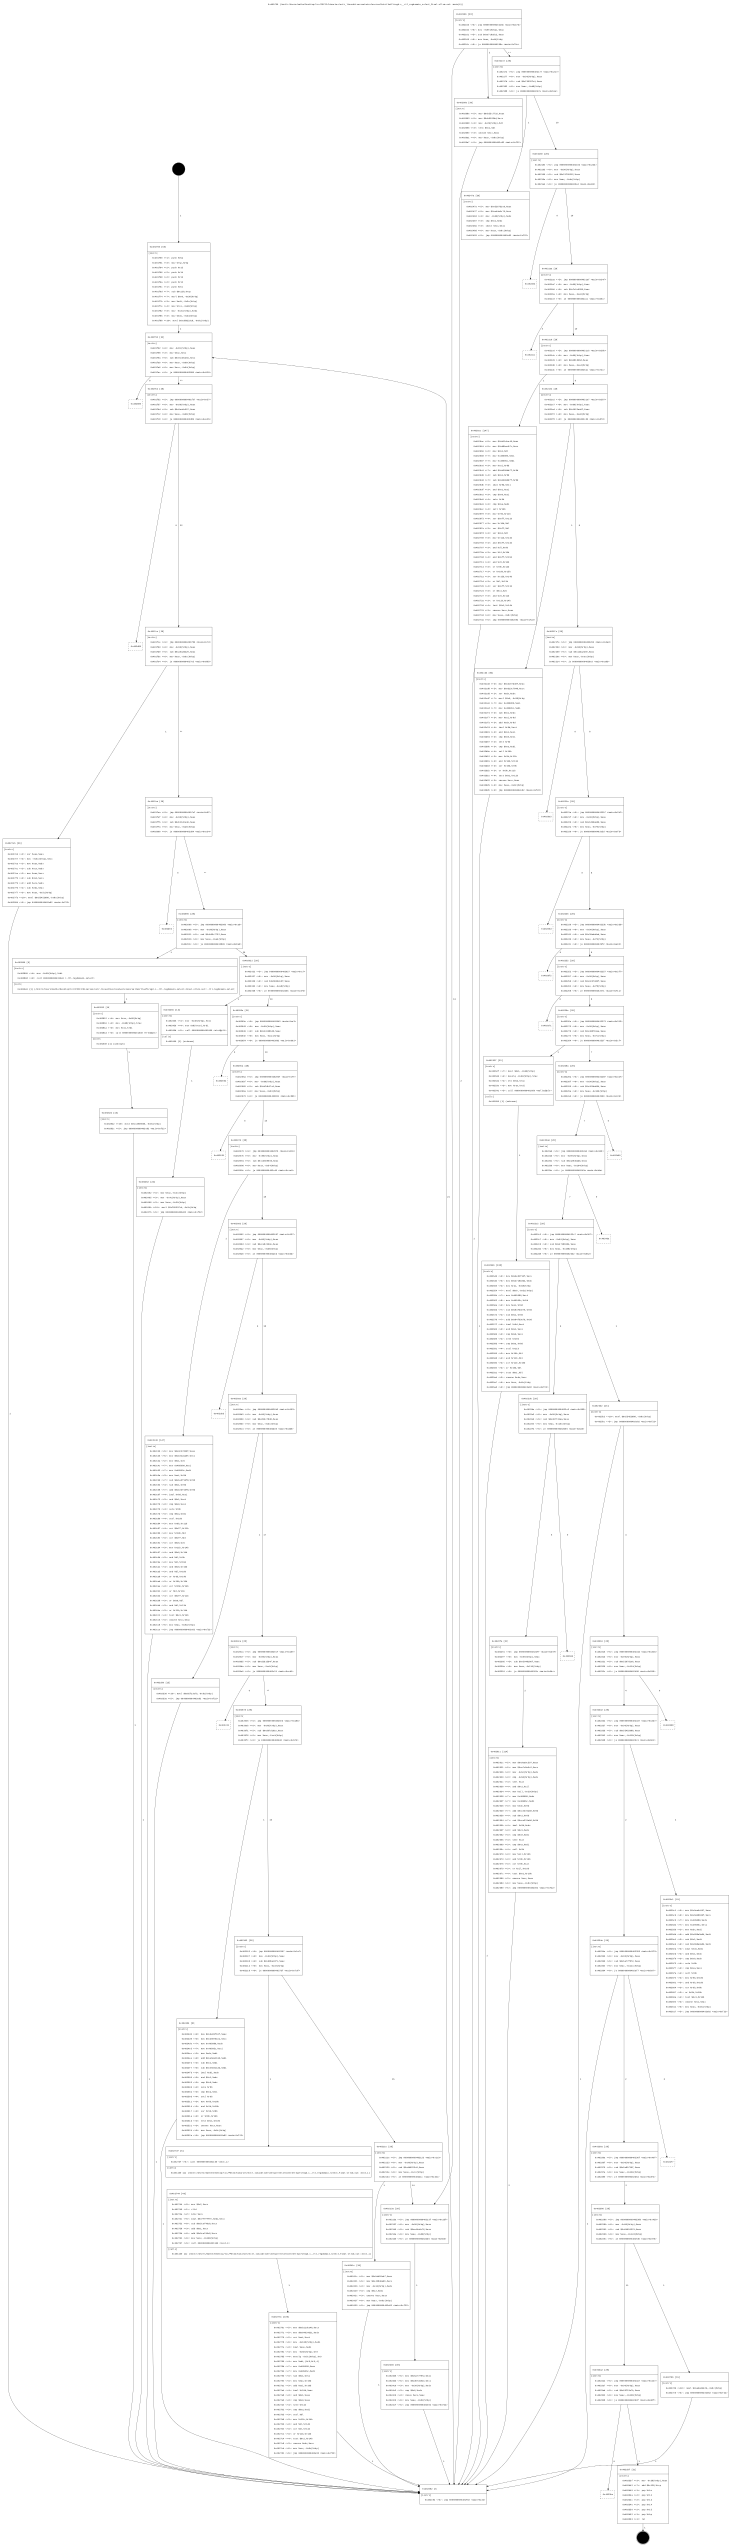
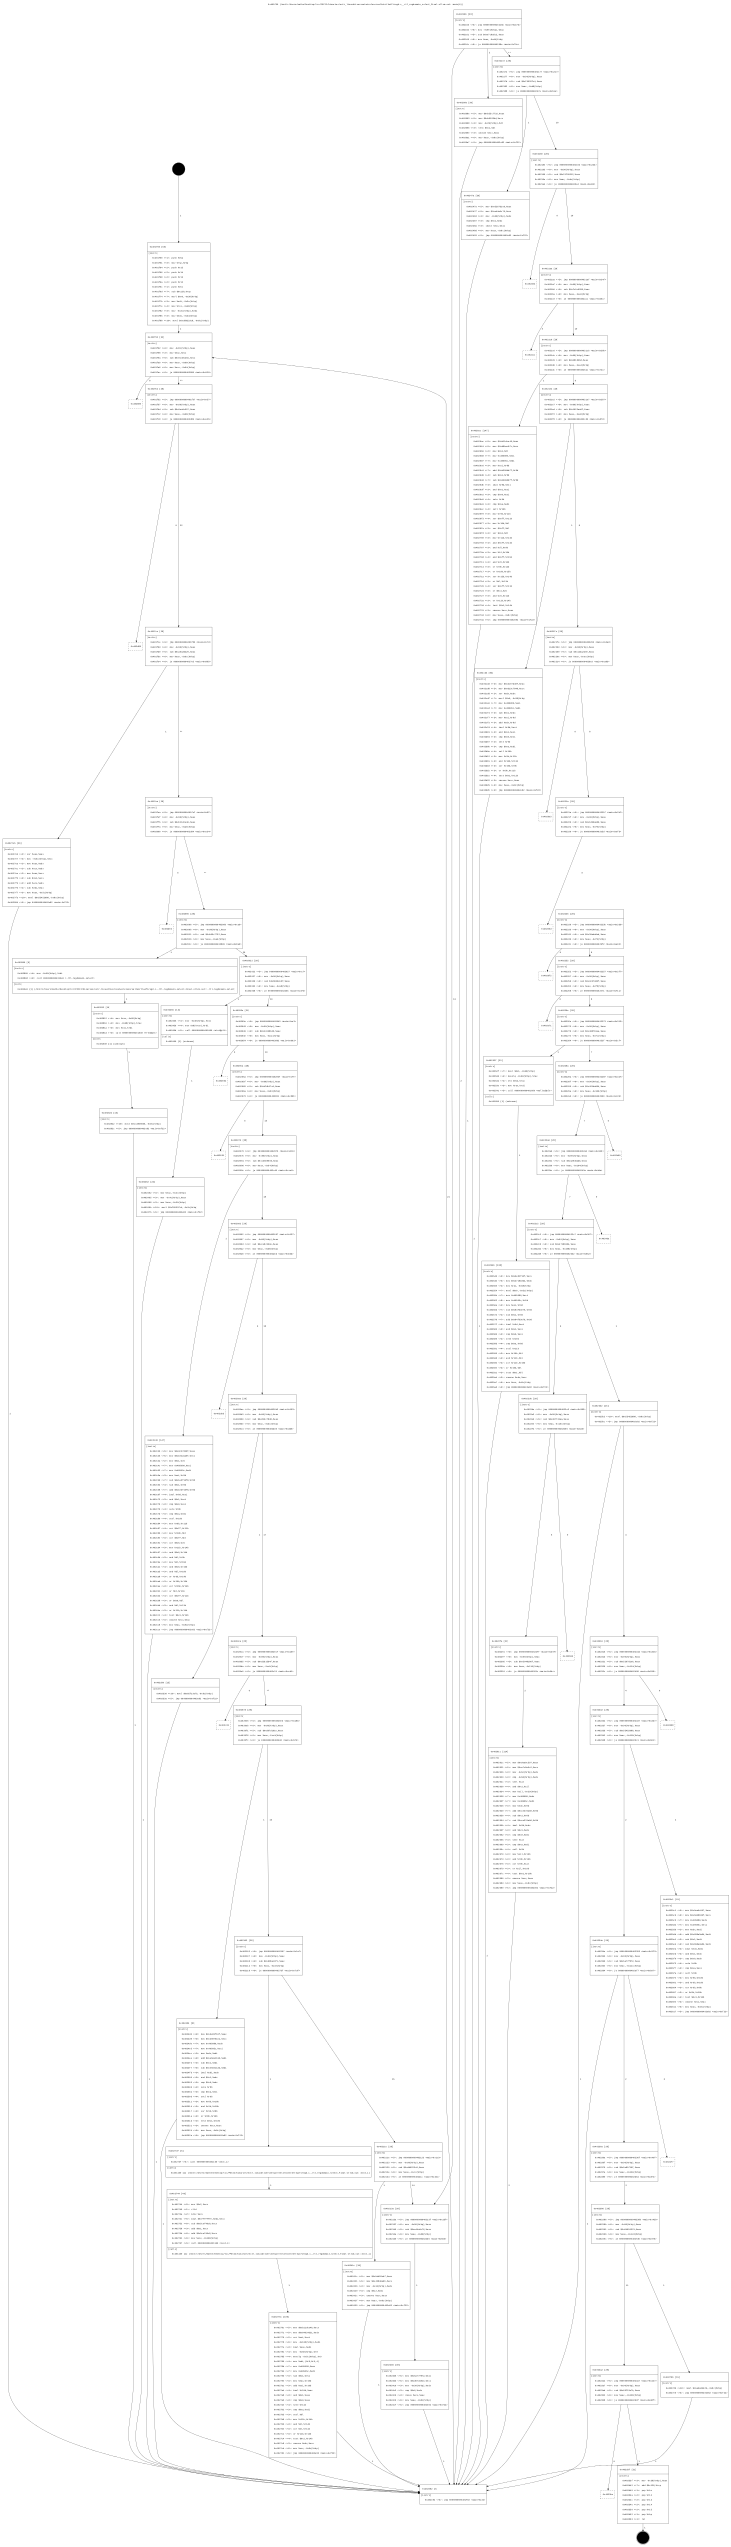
(590, 872) -> none
none -> (465, 1361)
none -> (269, 2182)
